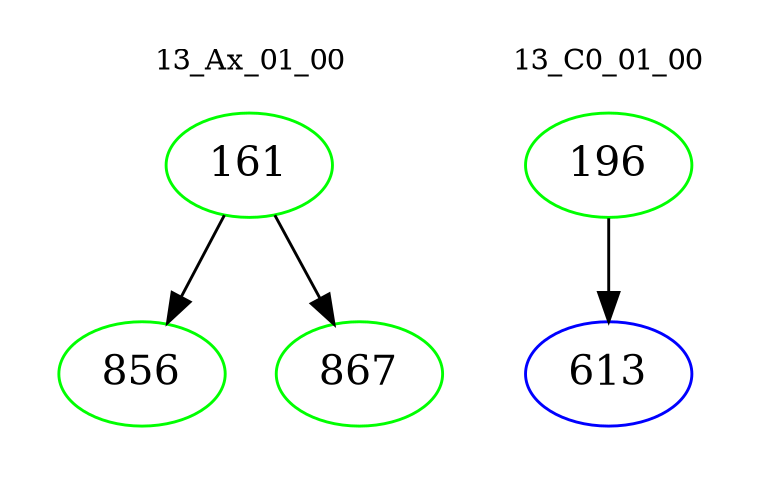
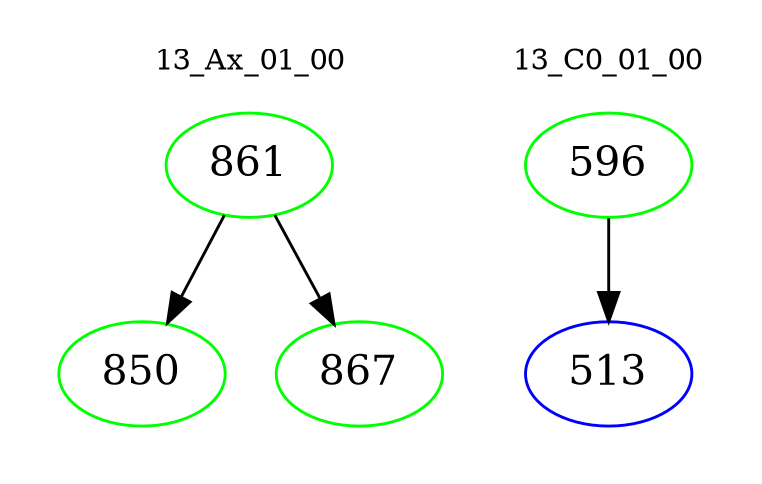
(249, 165) -> (249, 165)
(609, 165) -> (609, 165)
(142, 374) -> (142, 374)
(609, 374) -> (609, 374)
